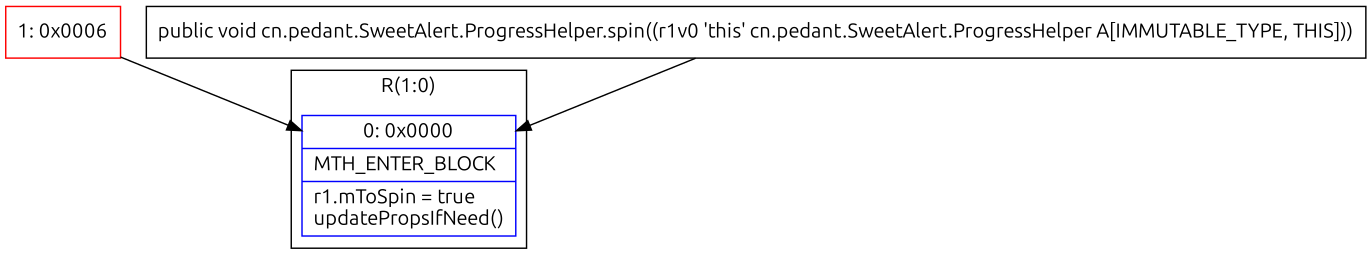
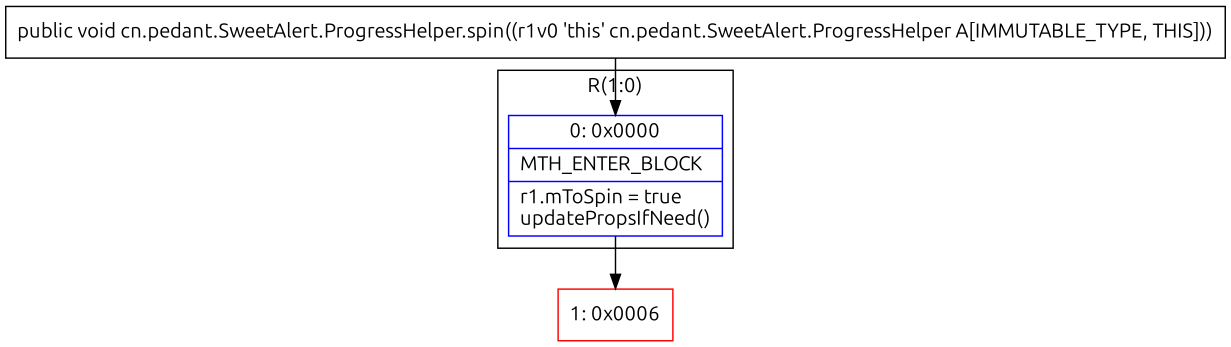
(204, 91) -> (615, 257)
